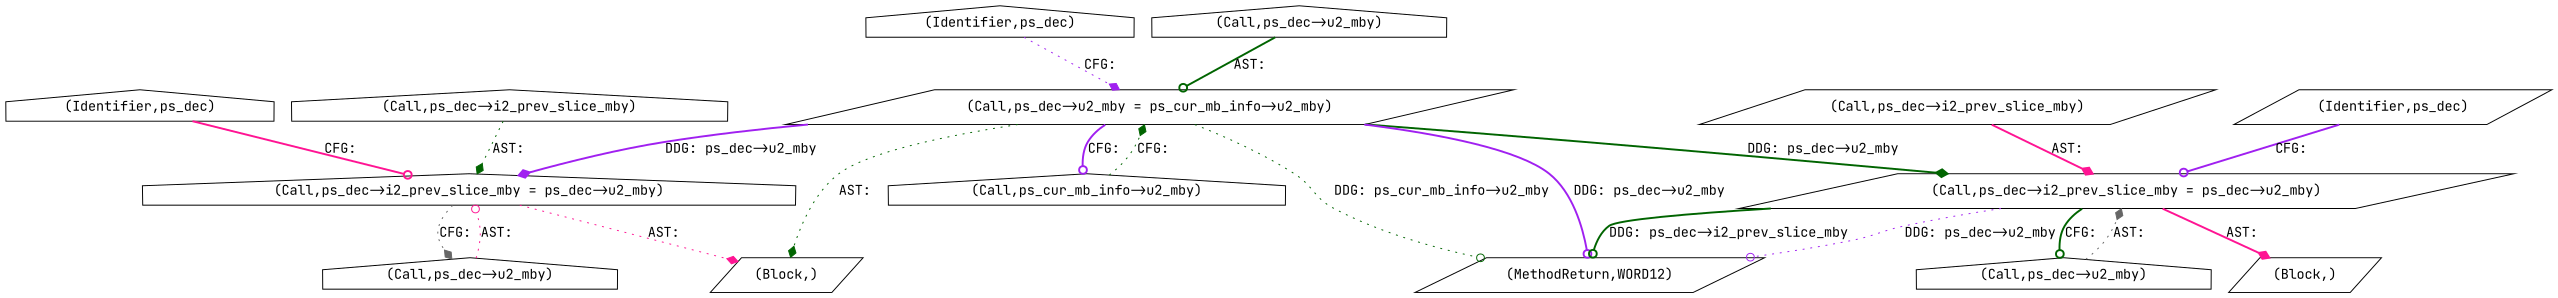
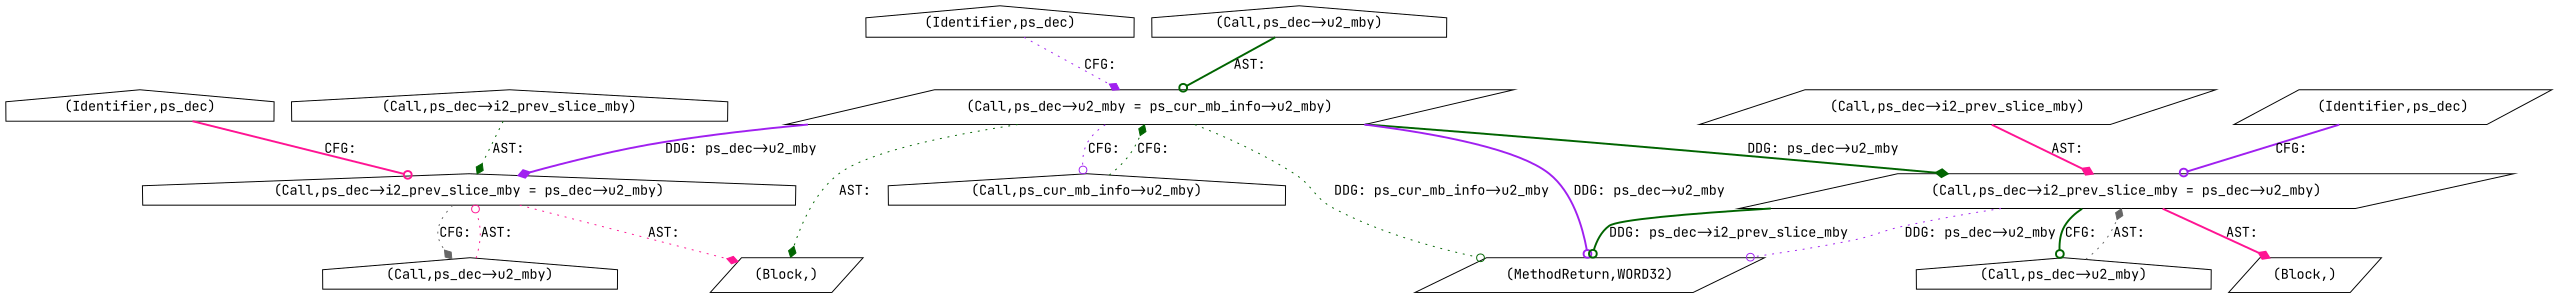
(1088, 142) -> (1088, 142)
(1590, 275) -> (1590, 275)
